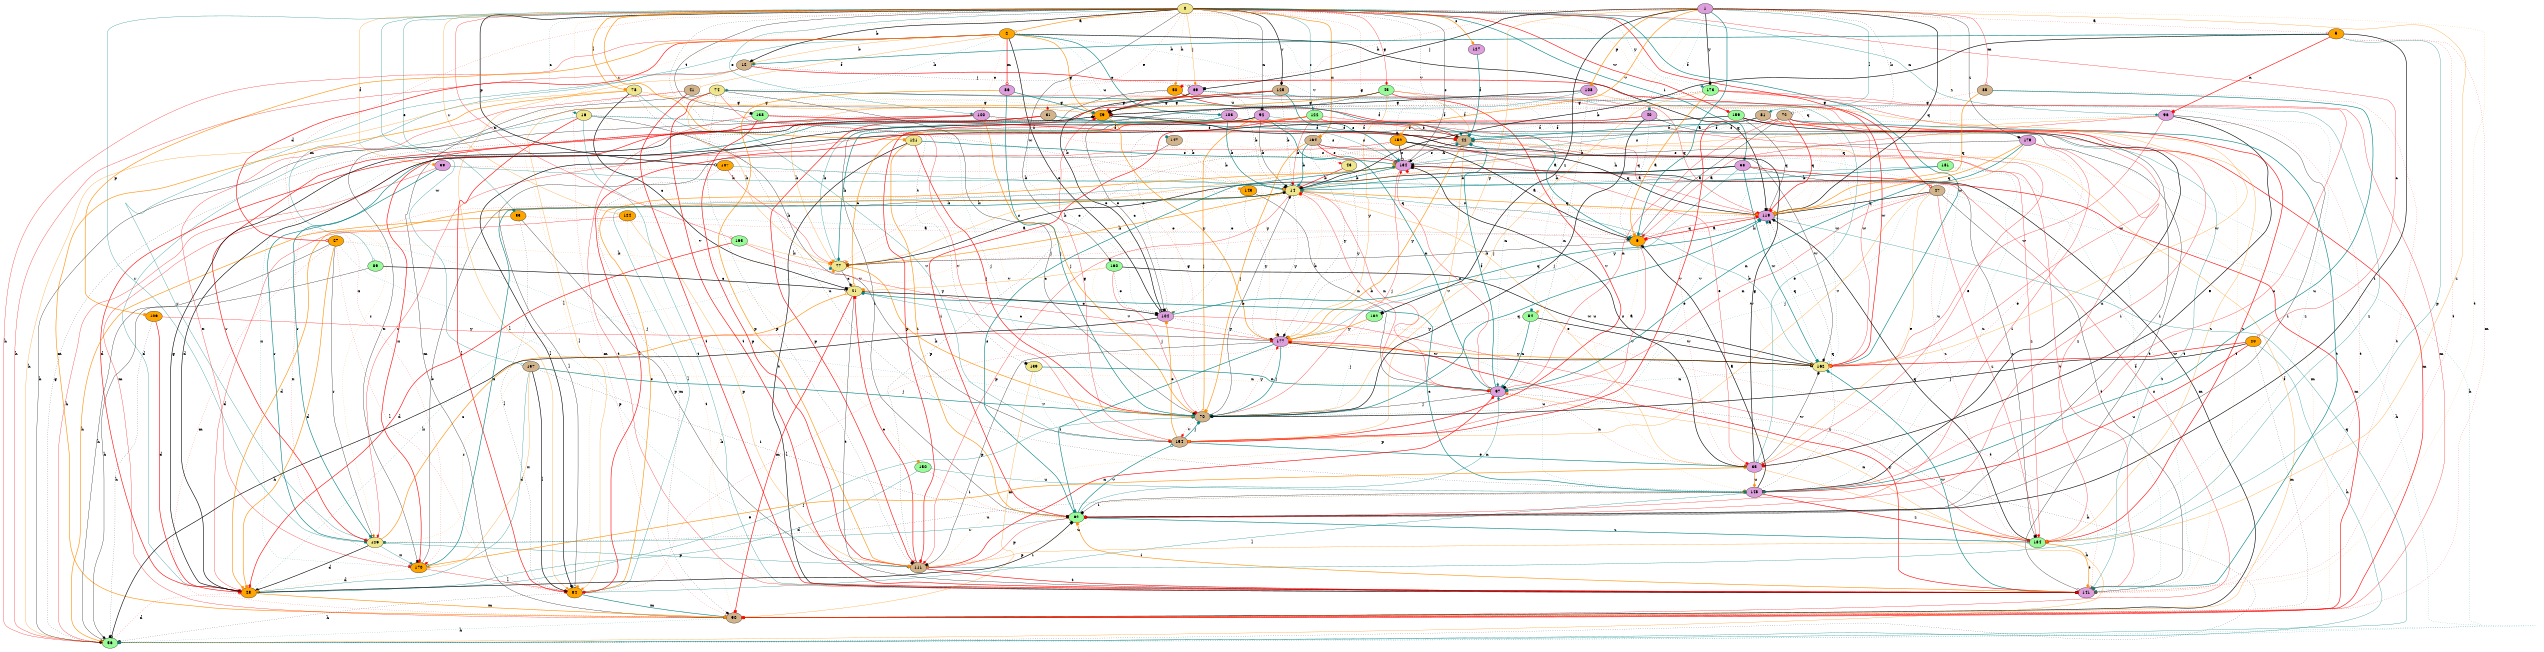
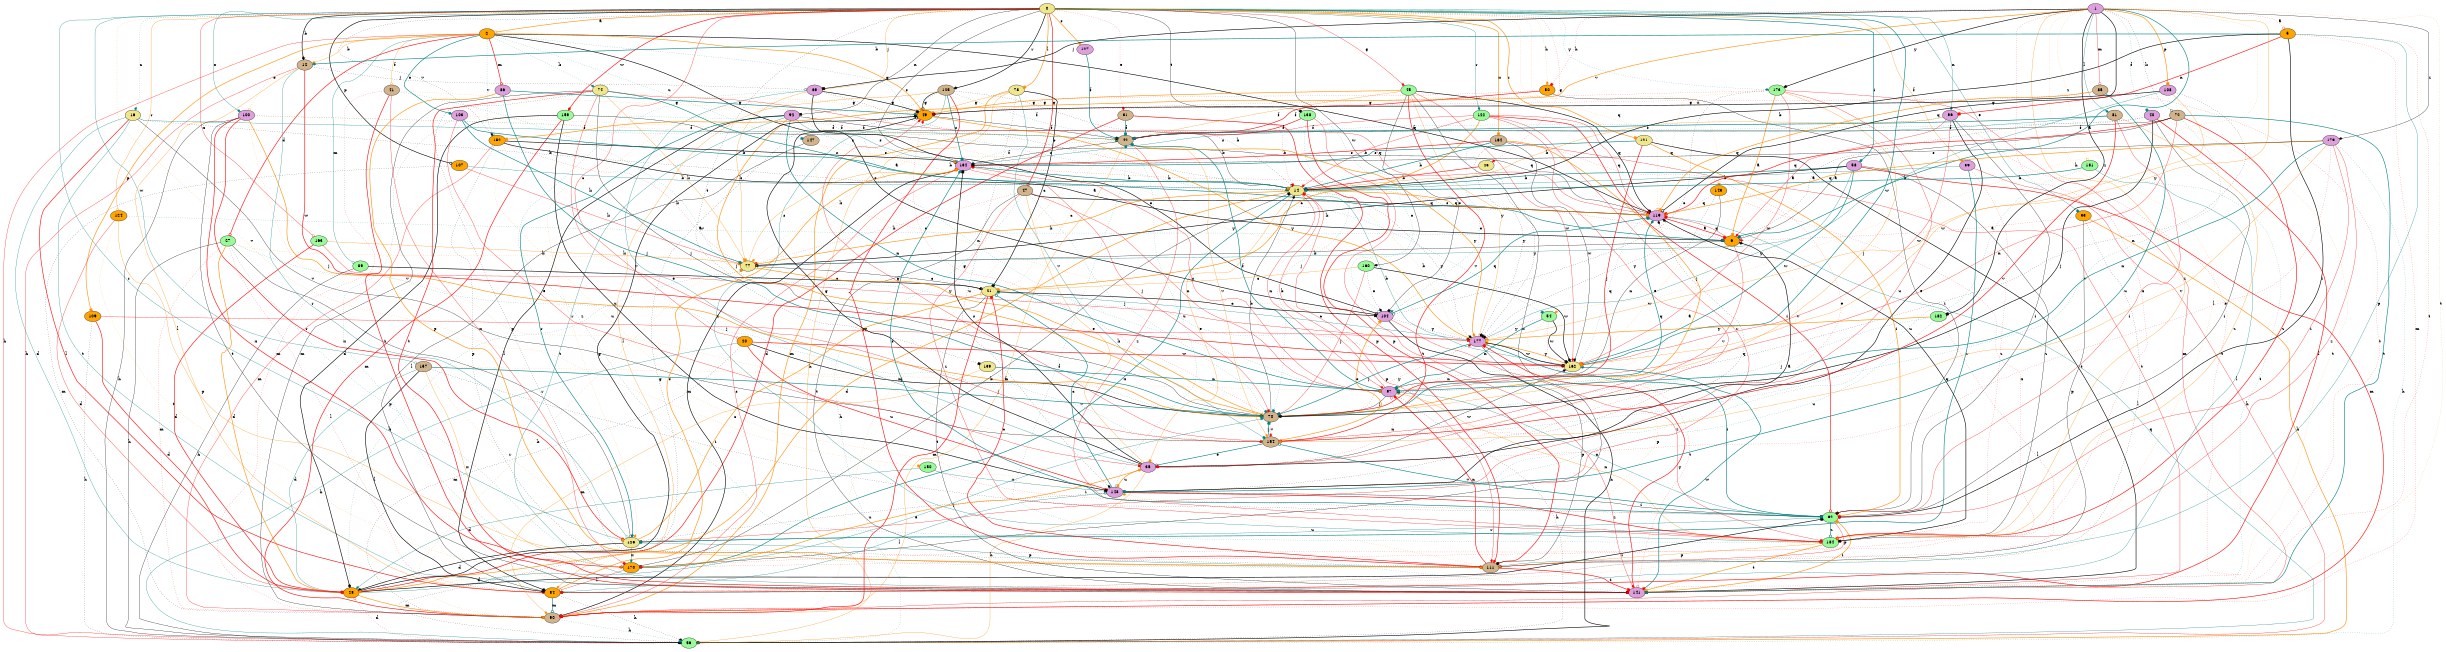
(1444, 153) -> (1009, 153)
(1584, 164) -> (1556, 113)
(336, 241) -> (228, 241)
